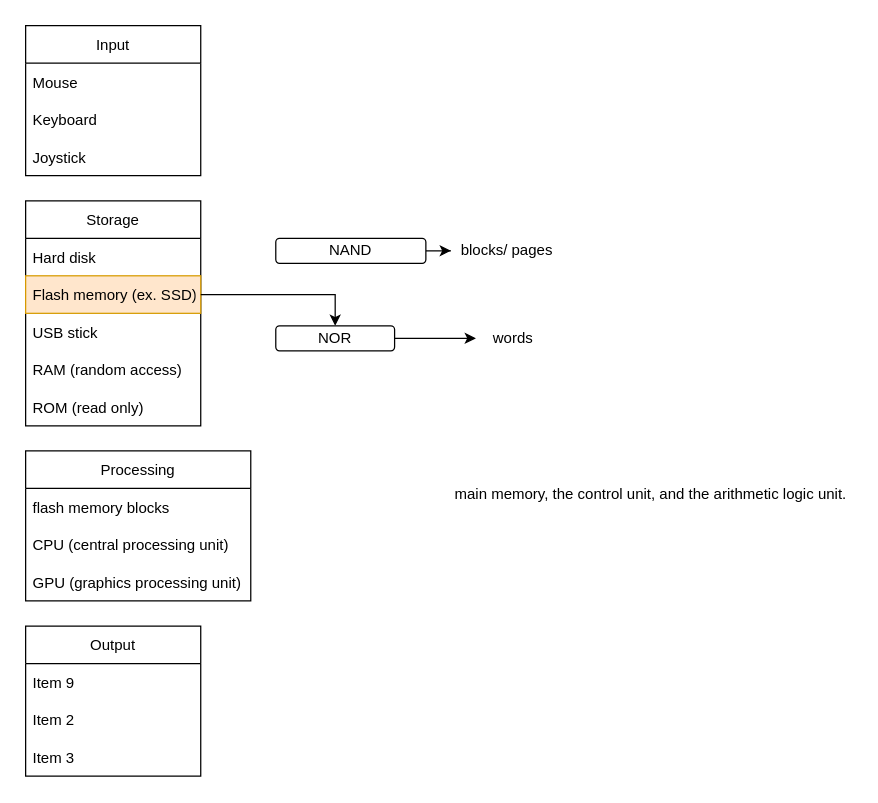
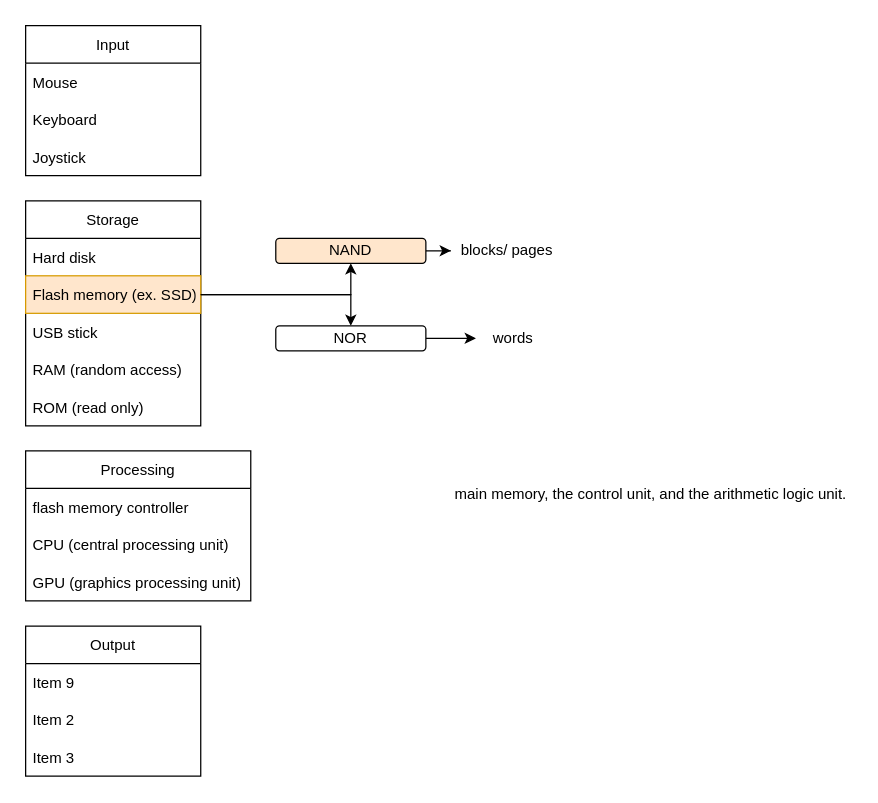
(351, 251) -> (351, 251)
none -> (351, 282)
(335, 338) -> (351, 338)
(105, 508) -> (119, 508)
